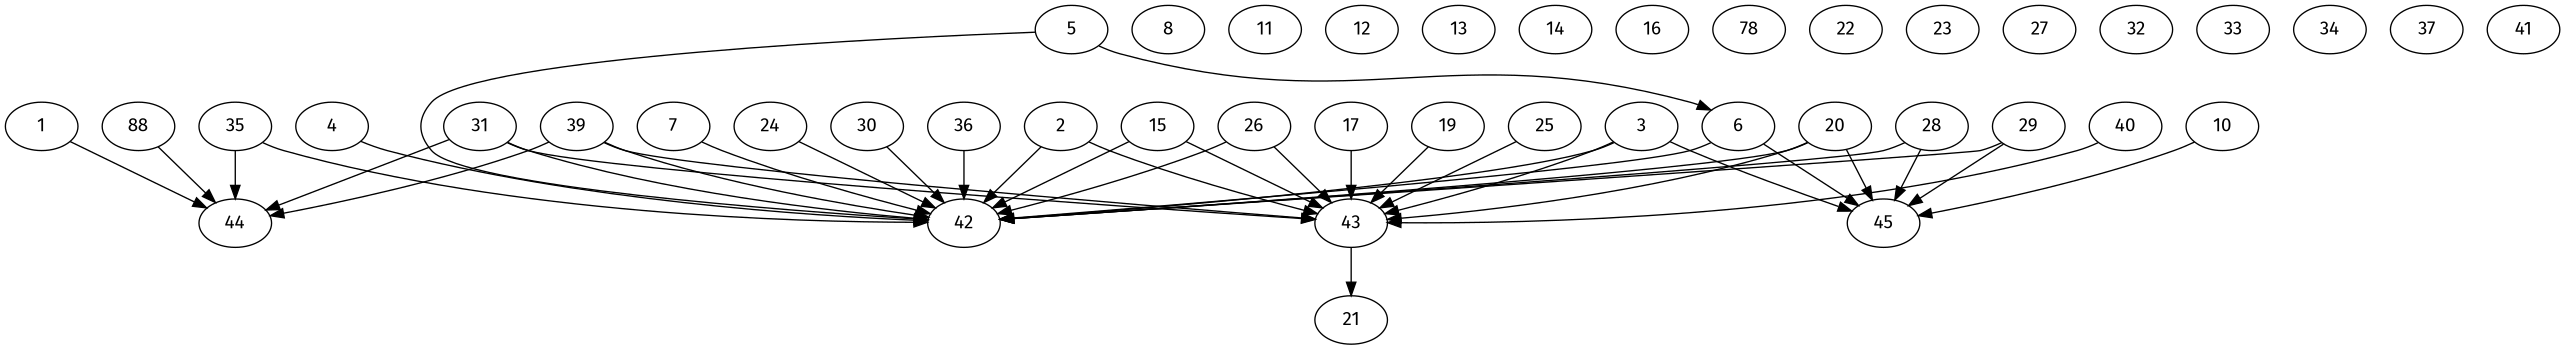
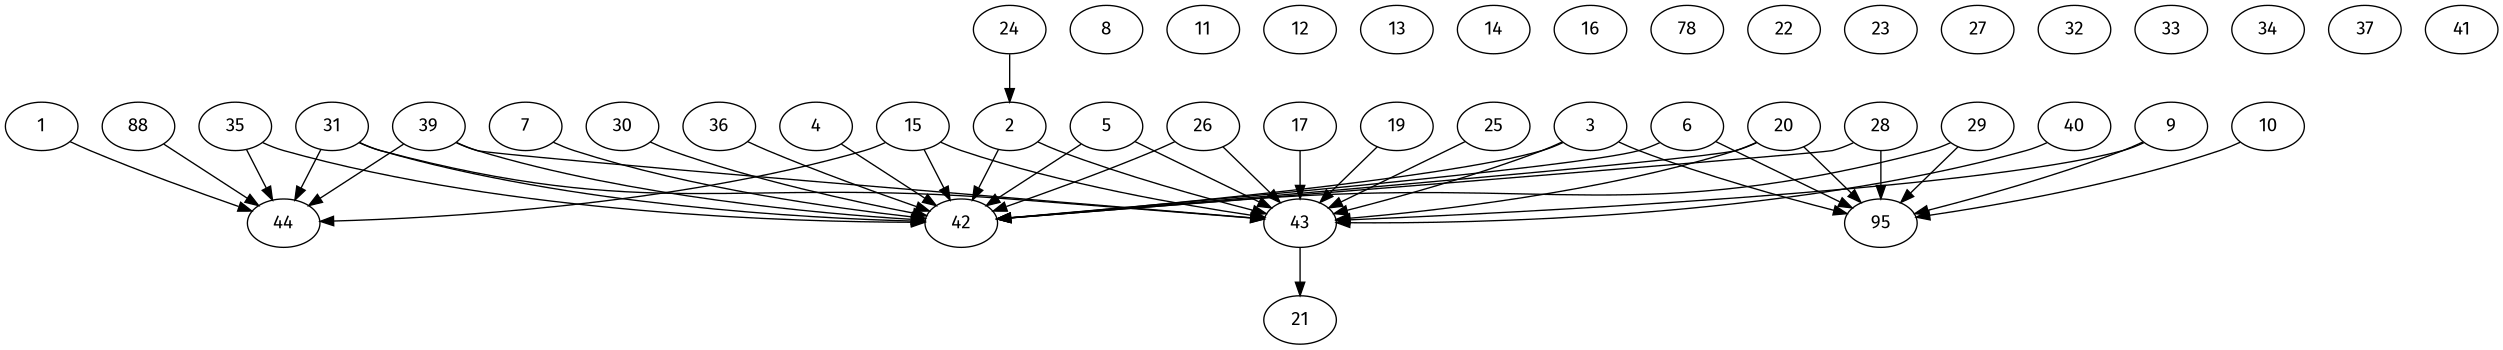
(1398, 78) -> (1197, 172)
none -> (2171, 126)
(858, 170) -> (1010, 71)
none -> (529, 209)
(1884, 223) -> (1881, 223)
